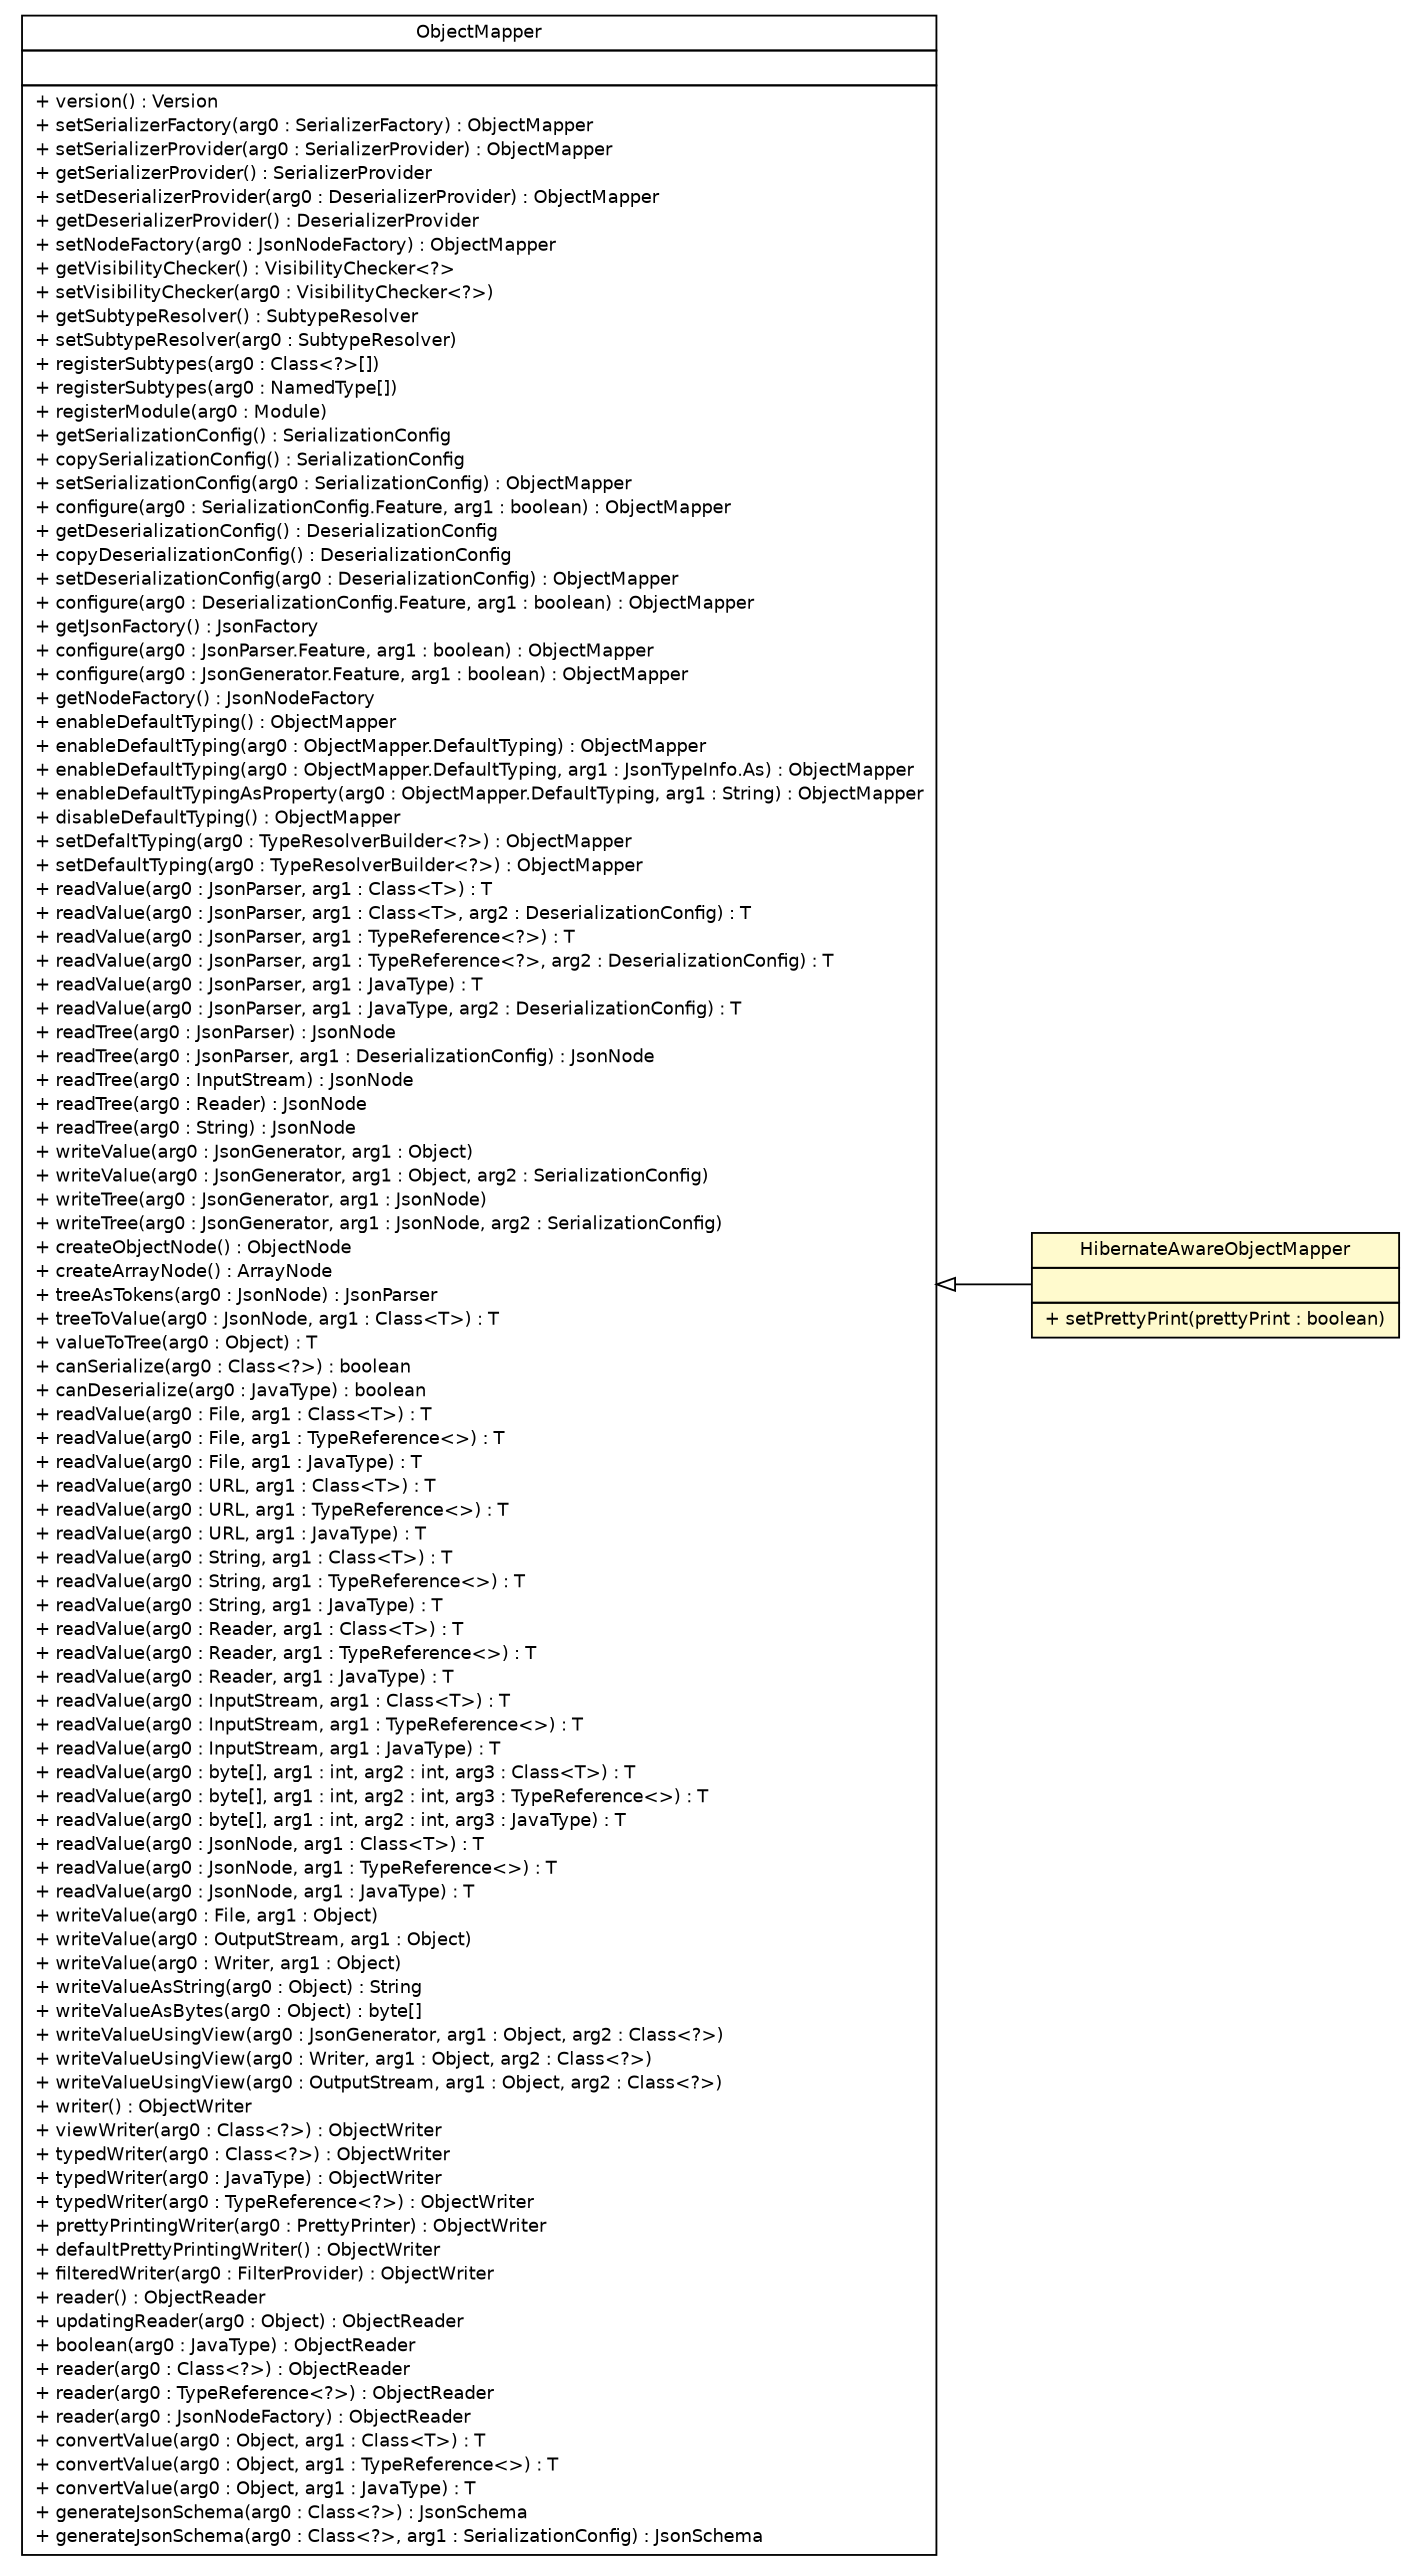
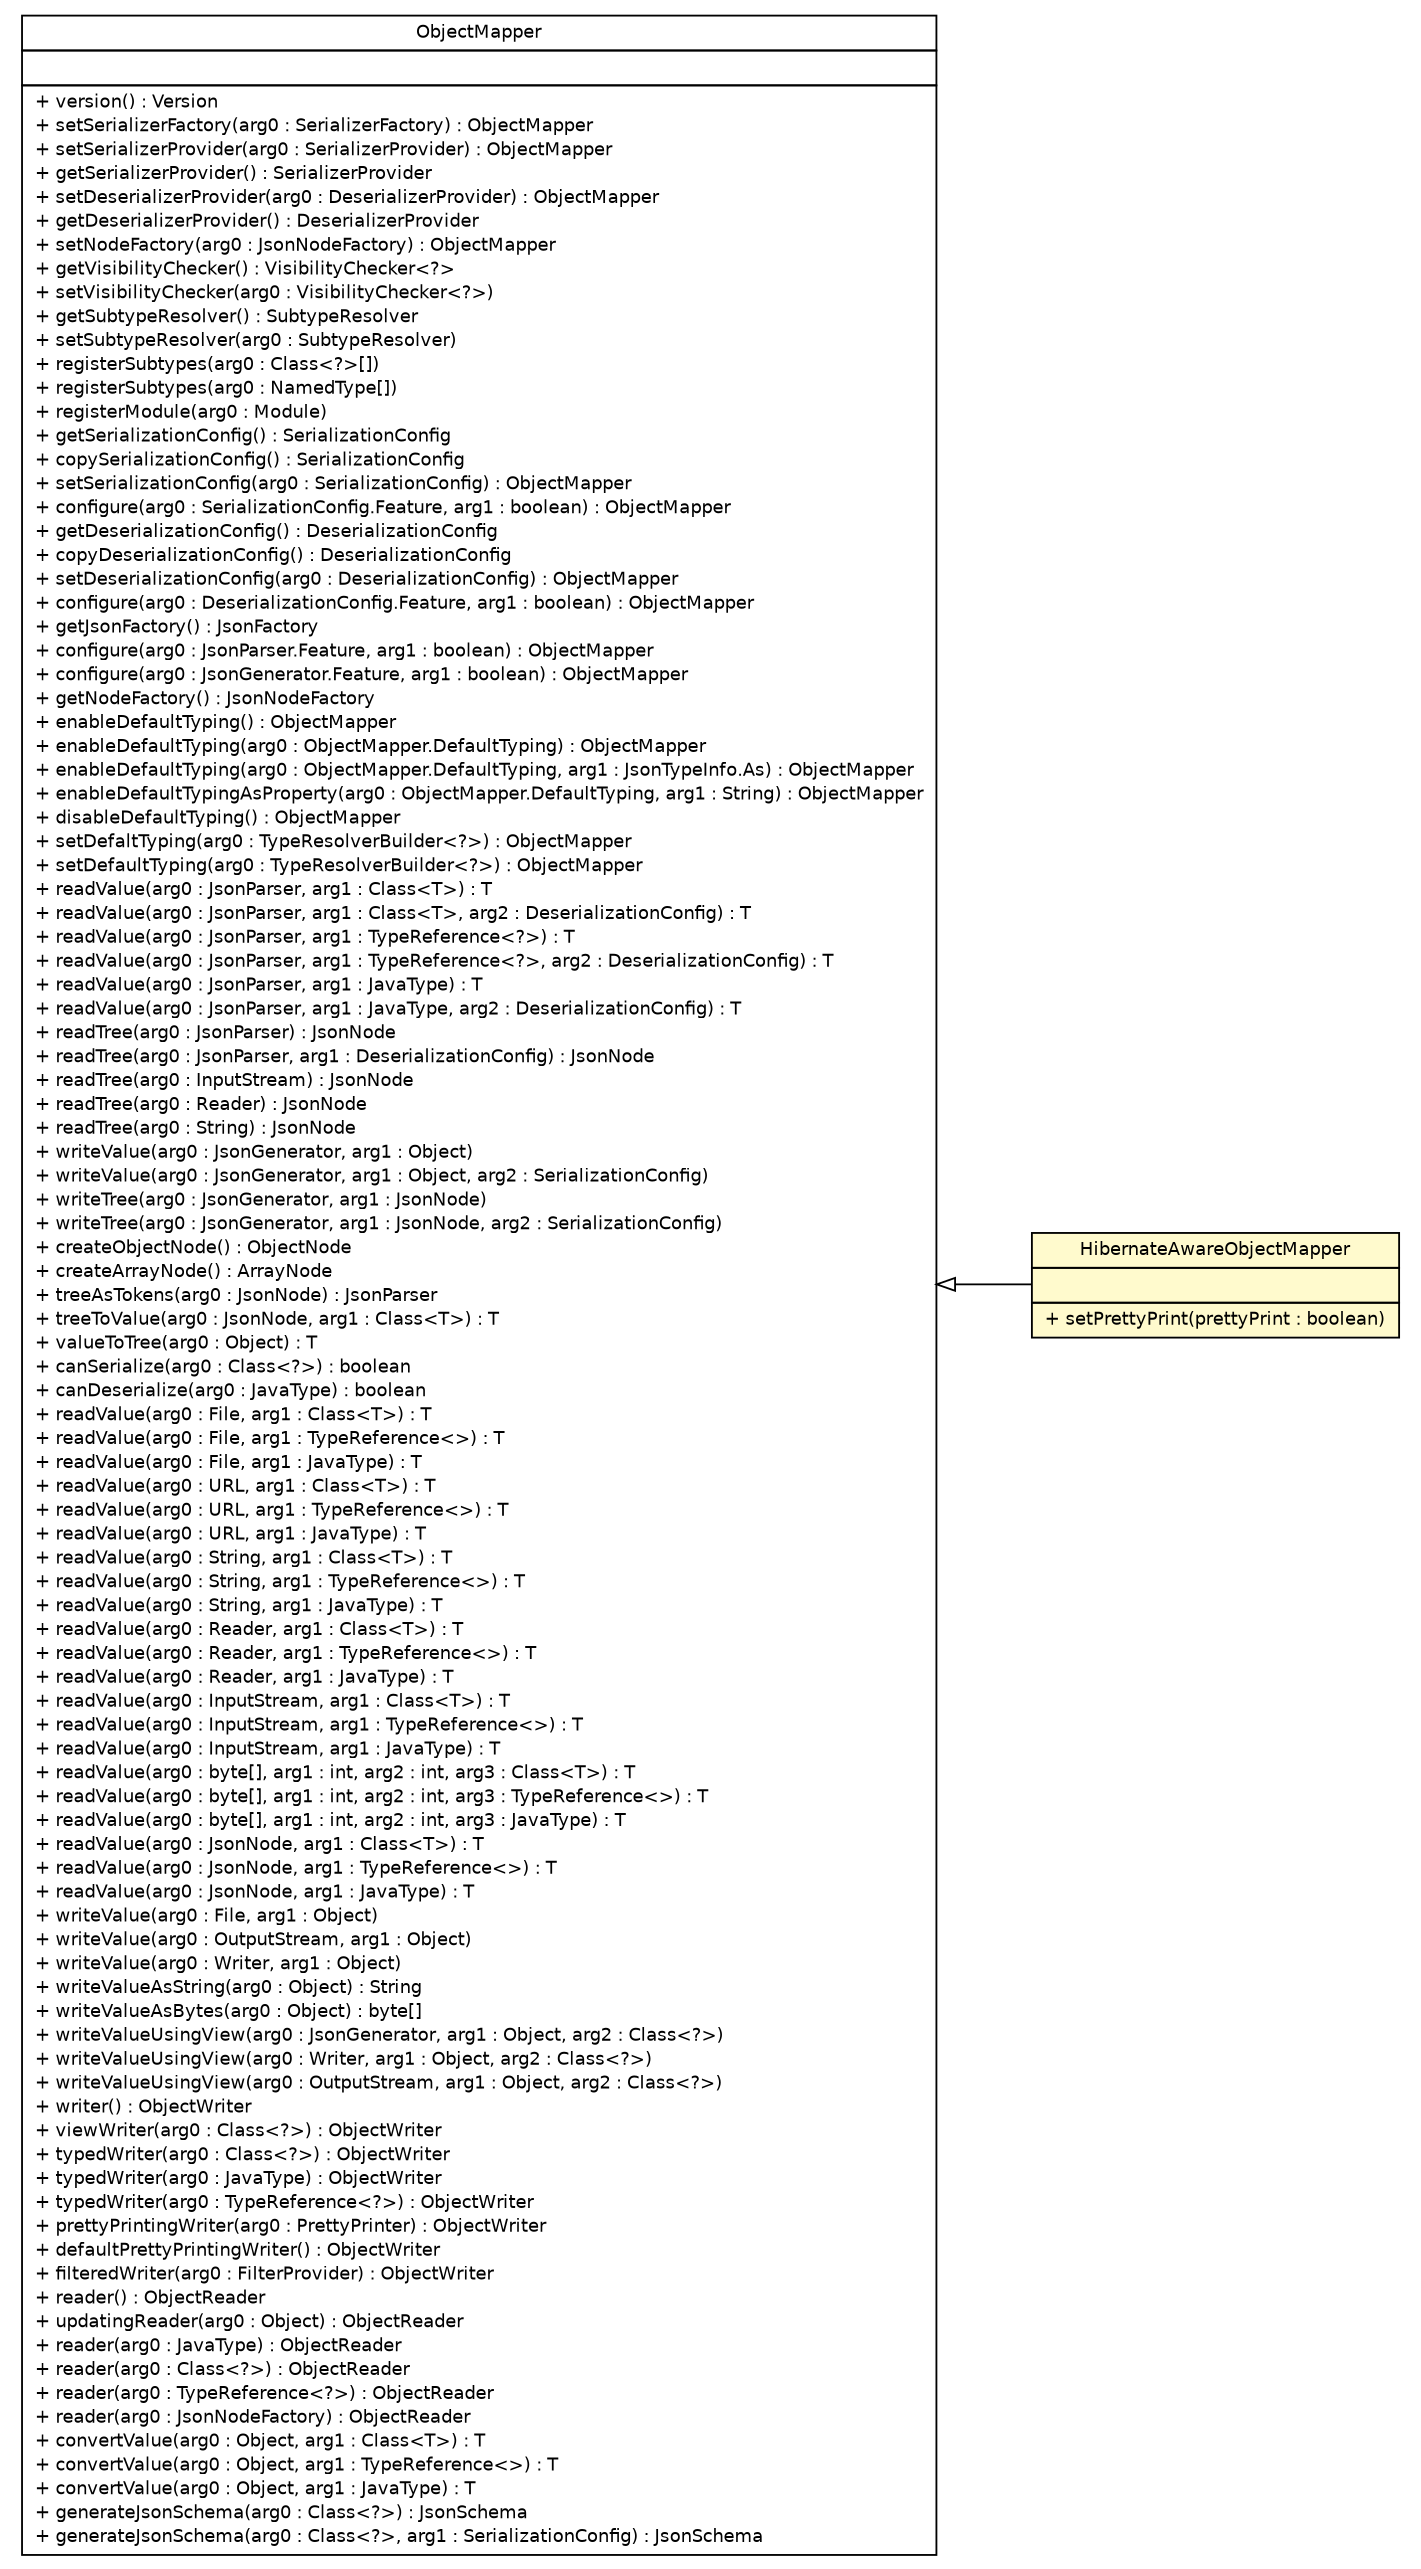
(226, 2346) -> (218, 2346)
